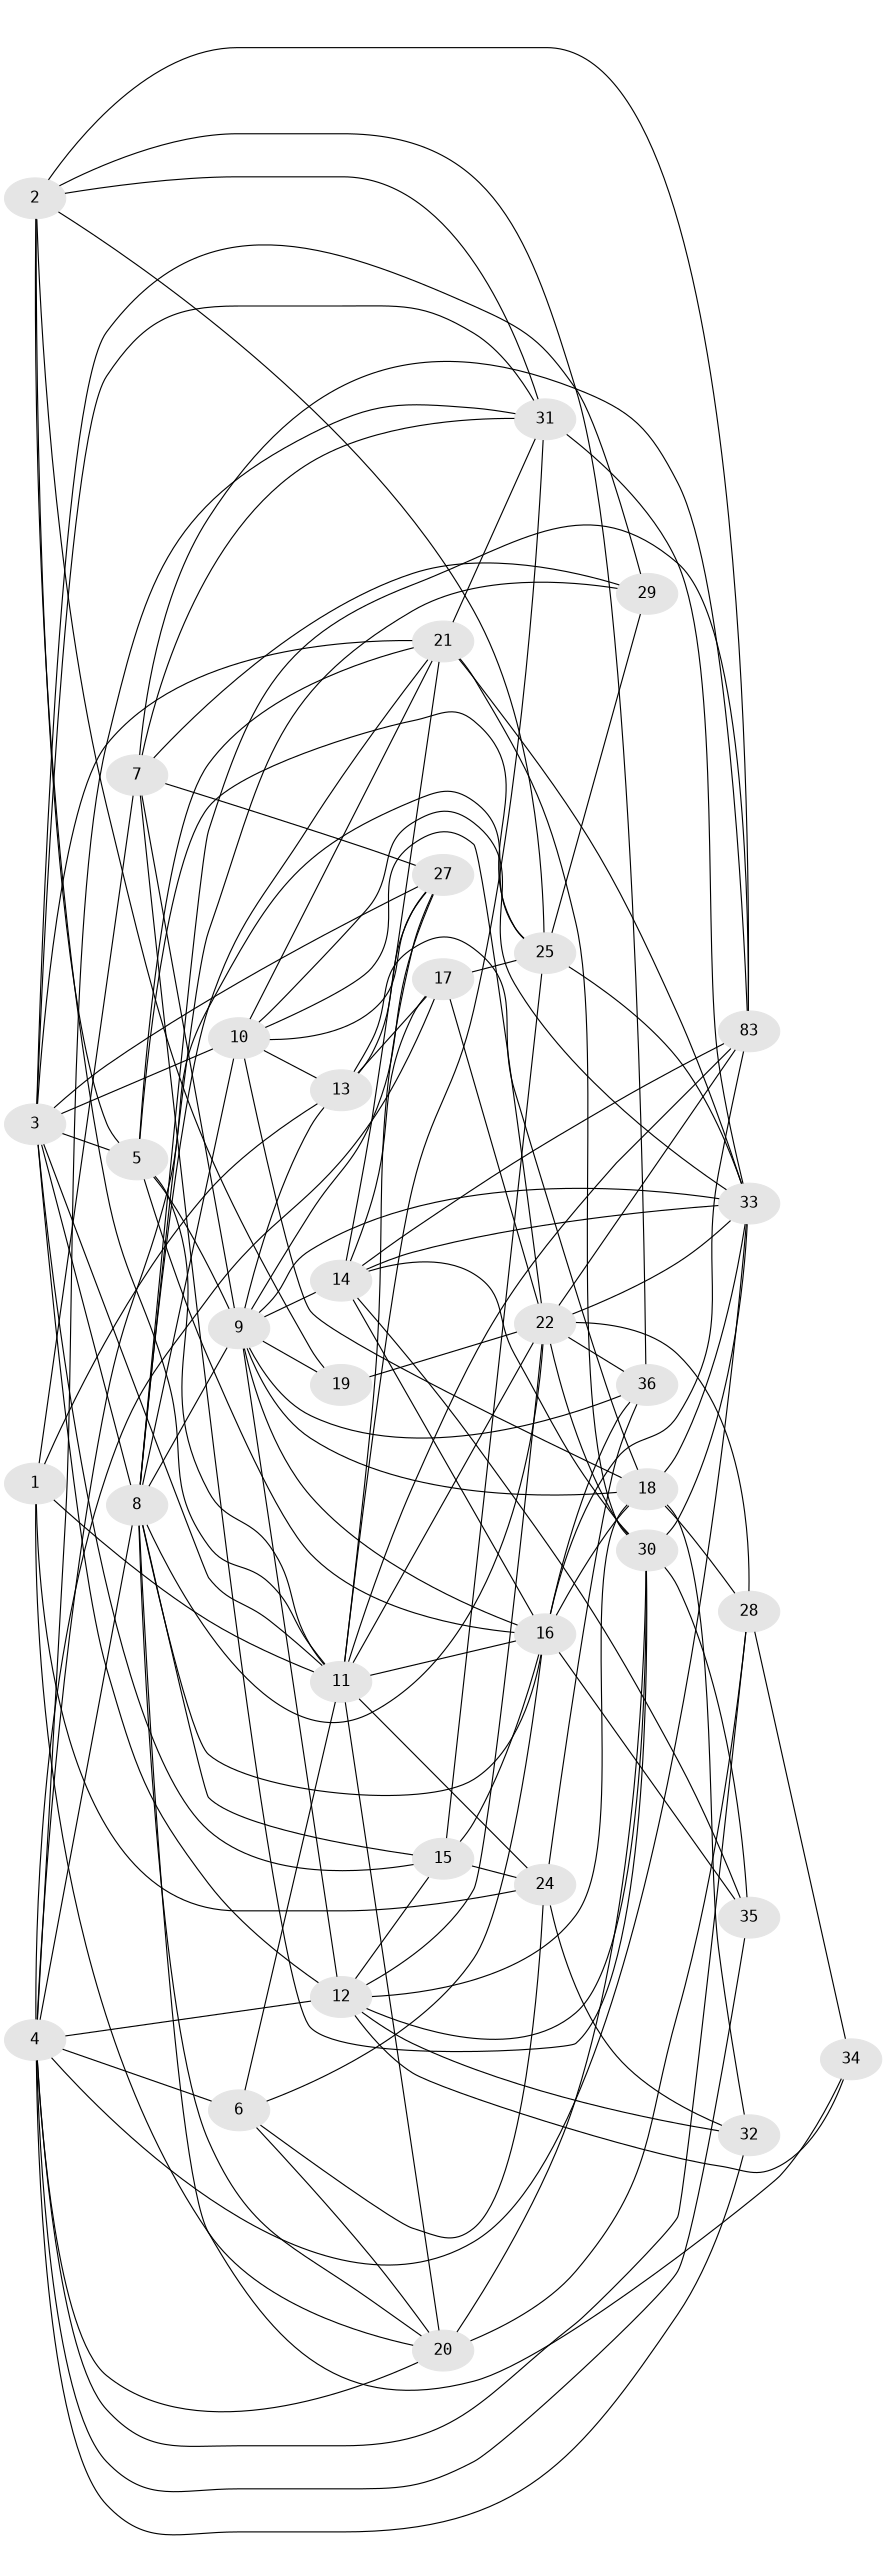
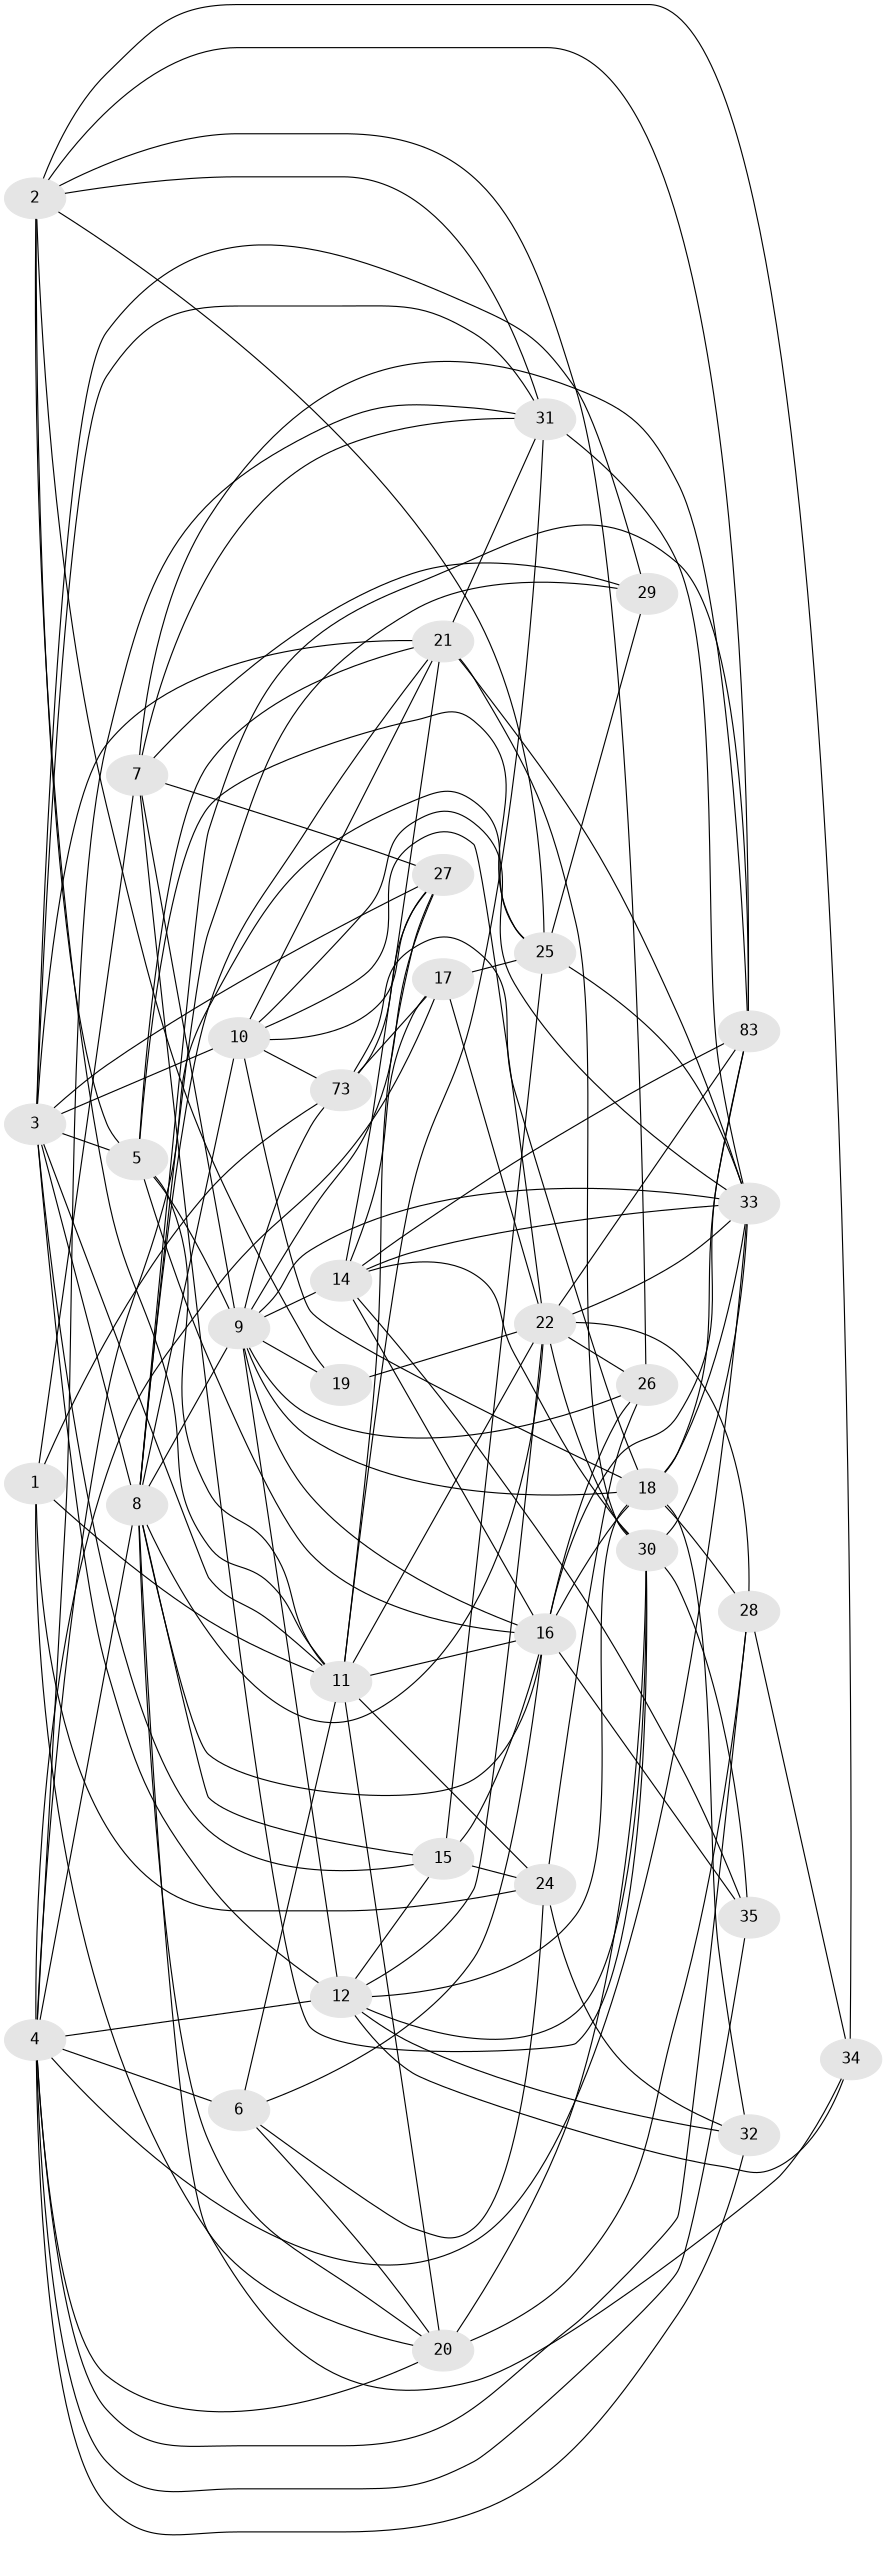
none -> (812, 660)
(341, 1090) -> (341, 1090)
(492, 1325) -> (710, 1265)
(647, 1385) -> (647, 1385)
